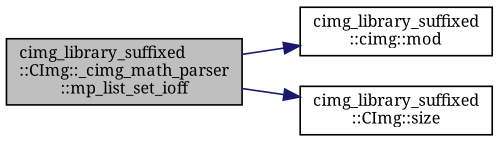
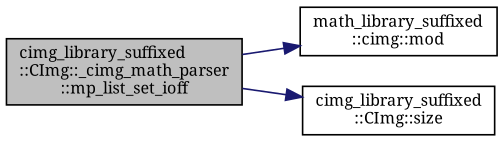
(396, 31) -> (399, 31)
